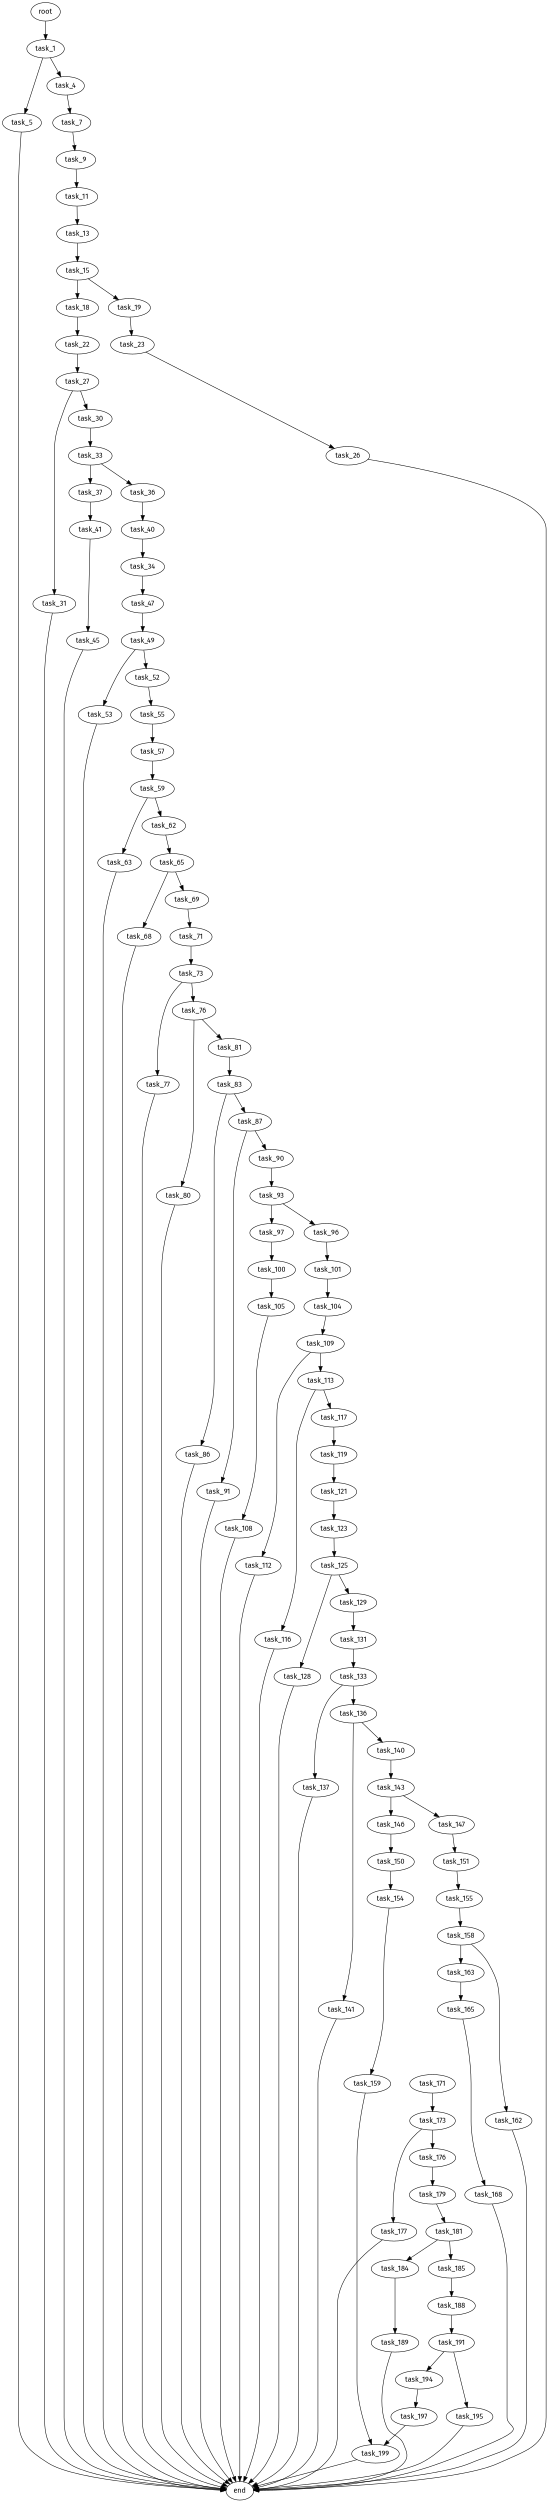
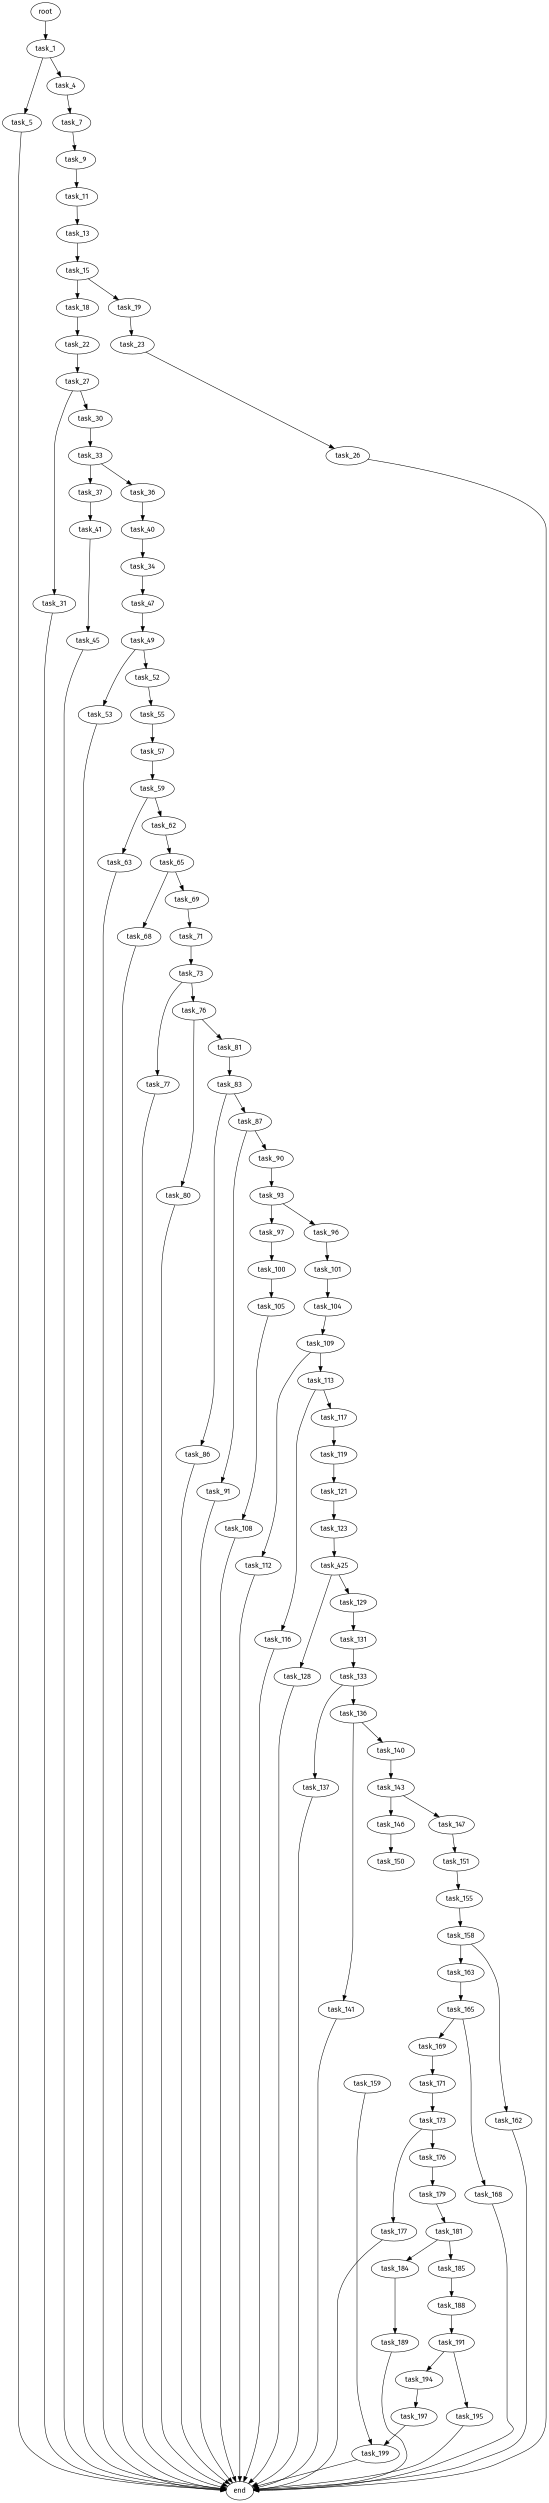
(334, 1566) -> (334, 1566)
(390, 1899) -> none
none -> (433, 2047)
